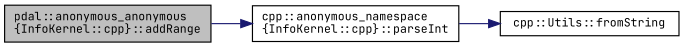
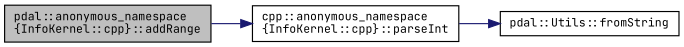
(108, 24) -> (108, 24)
(590, 24) -> (590, 24)
